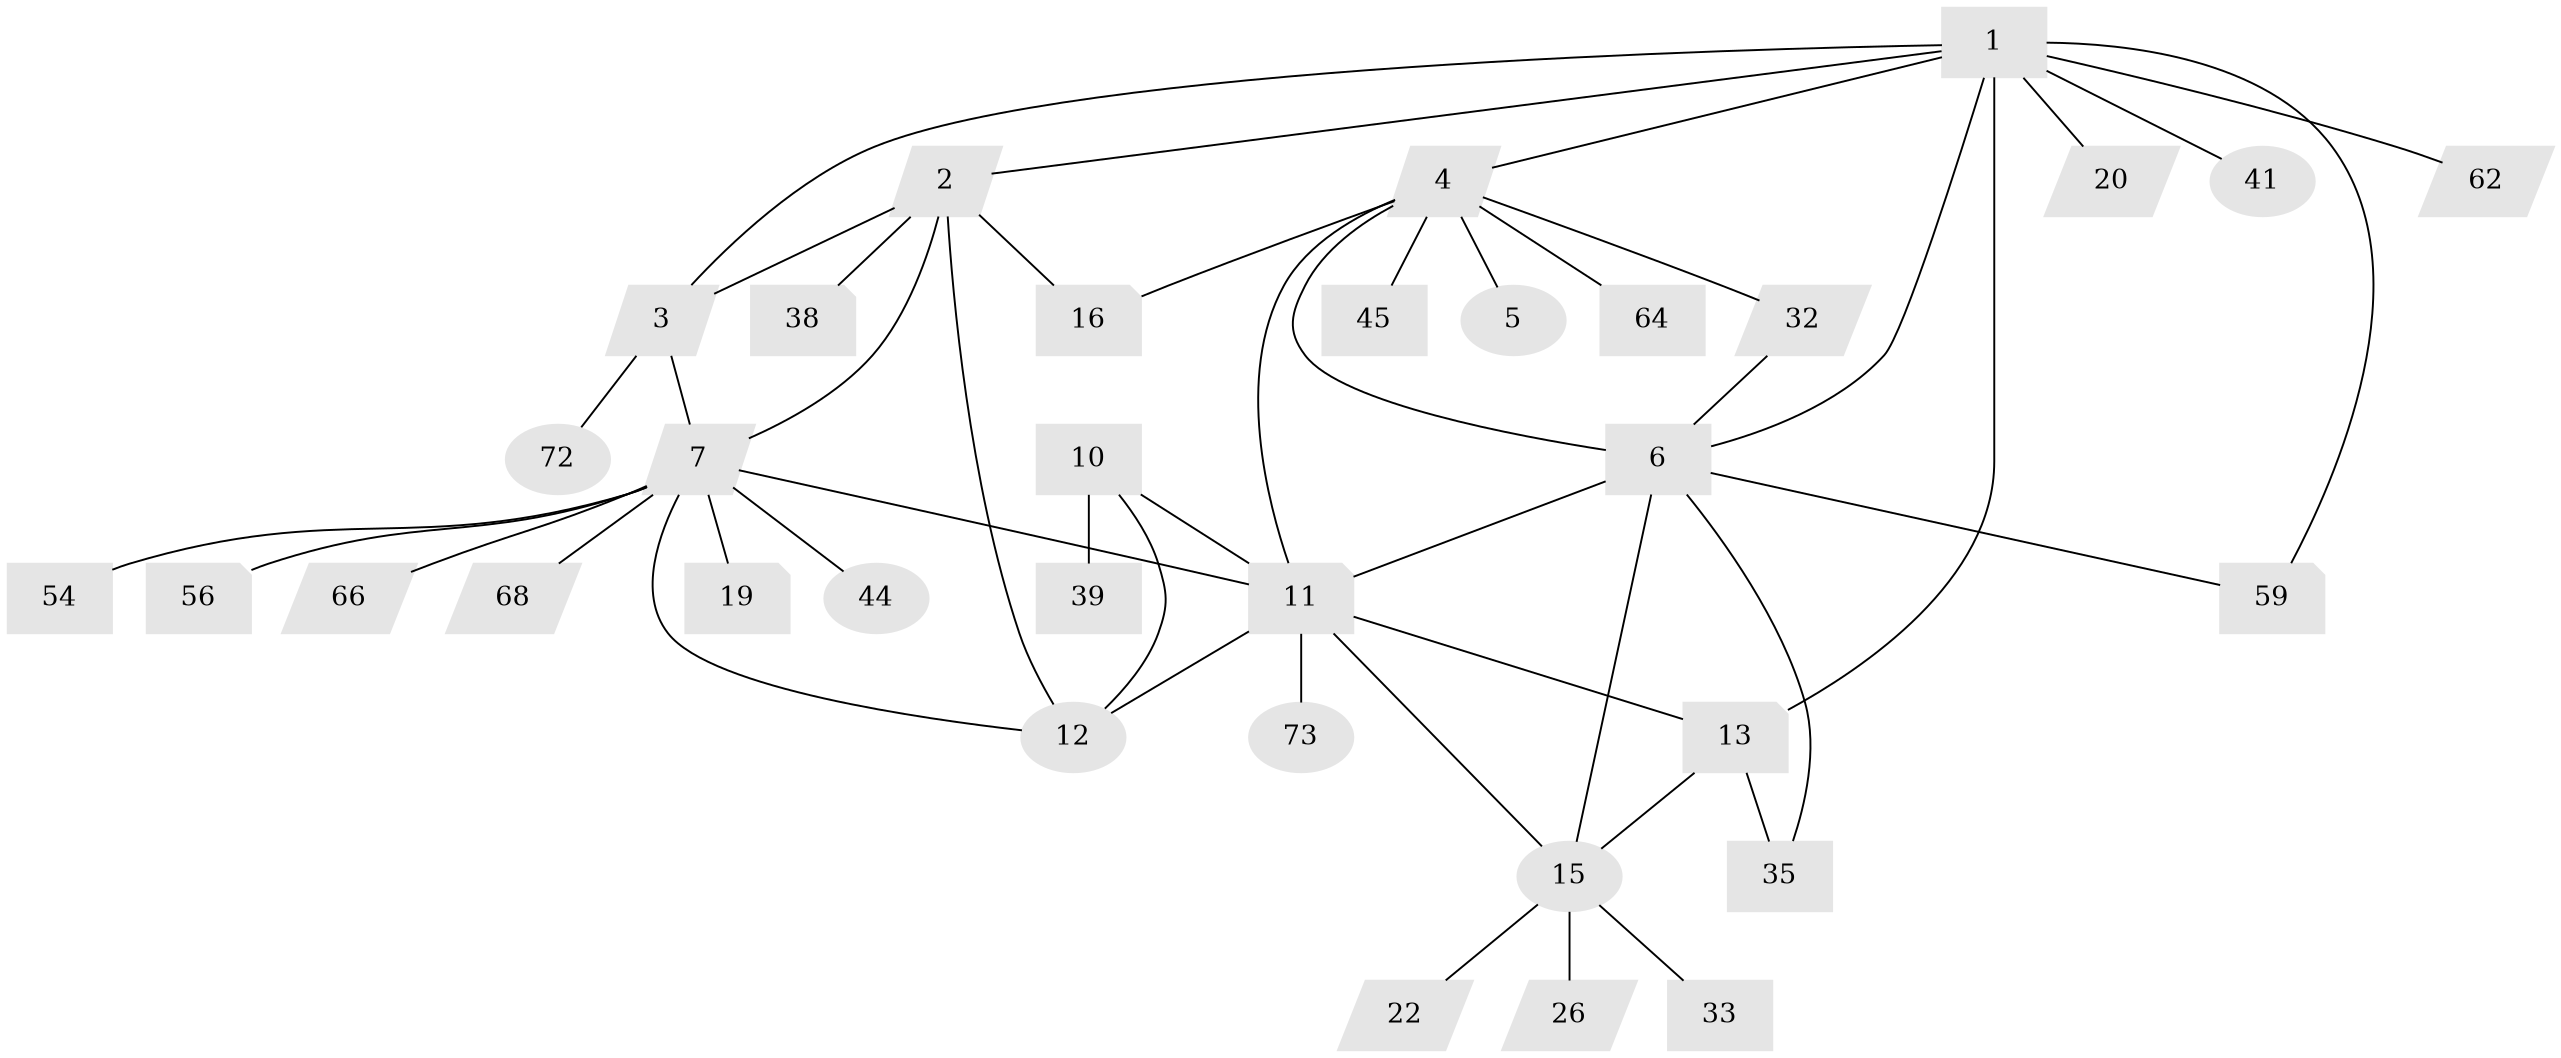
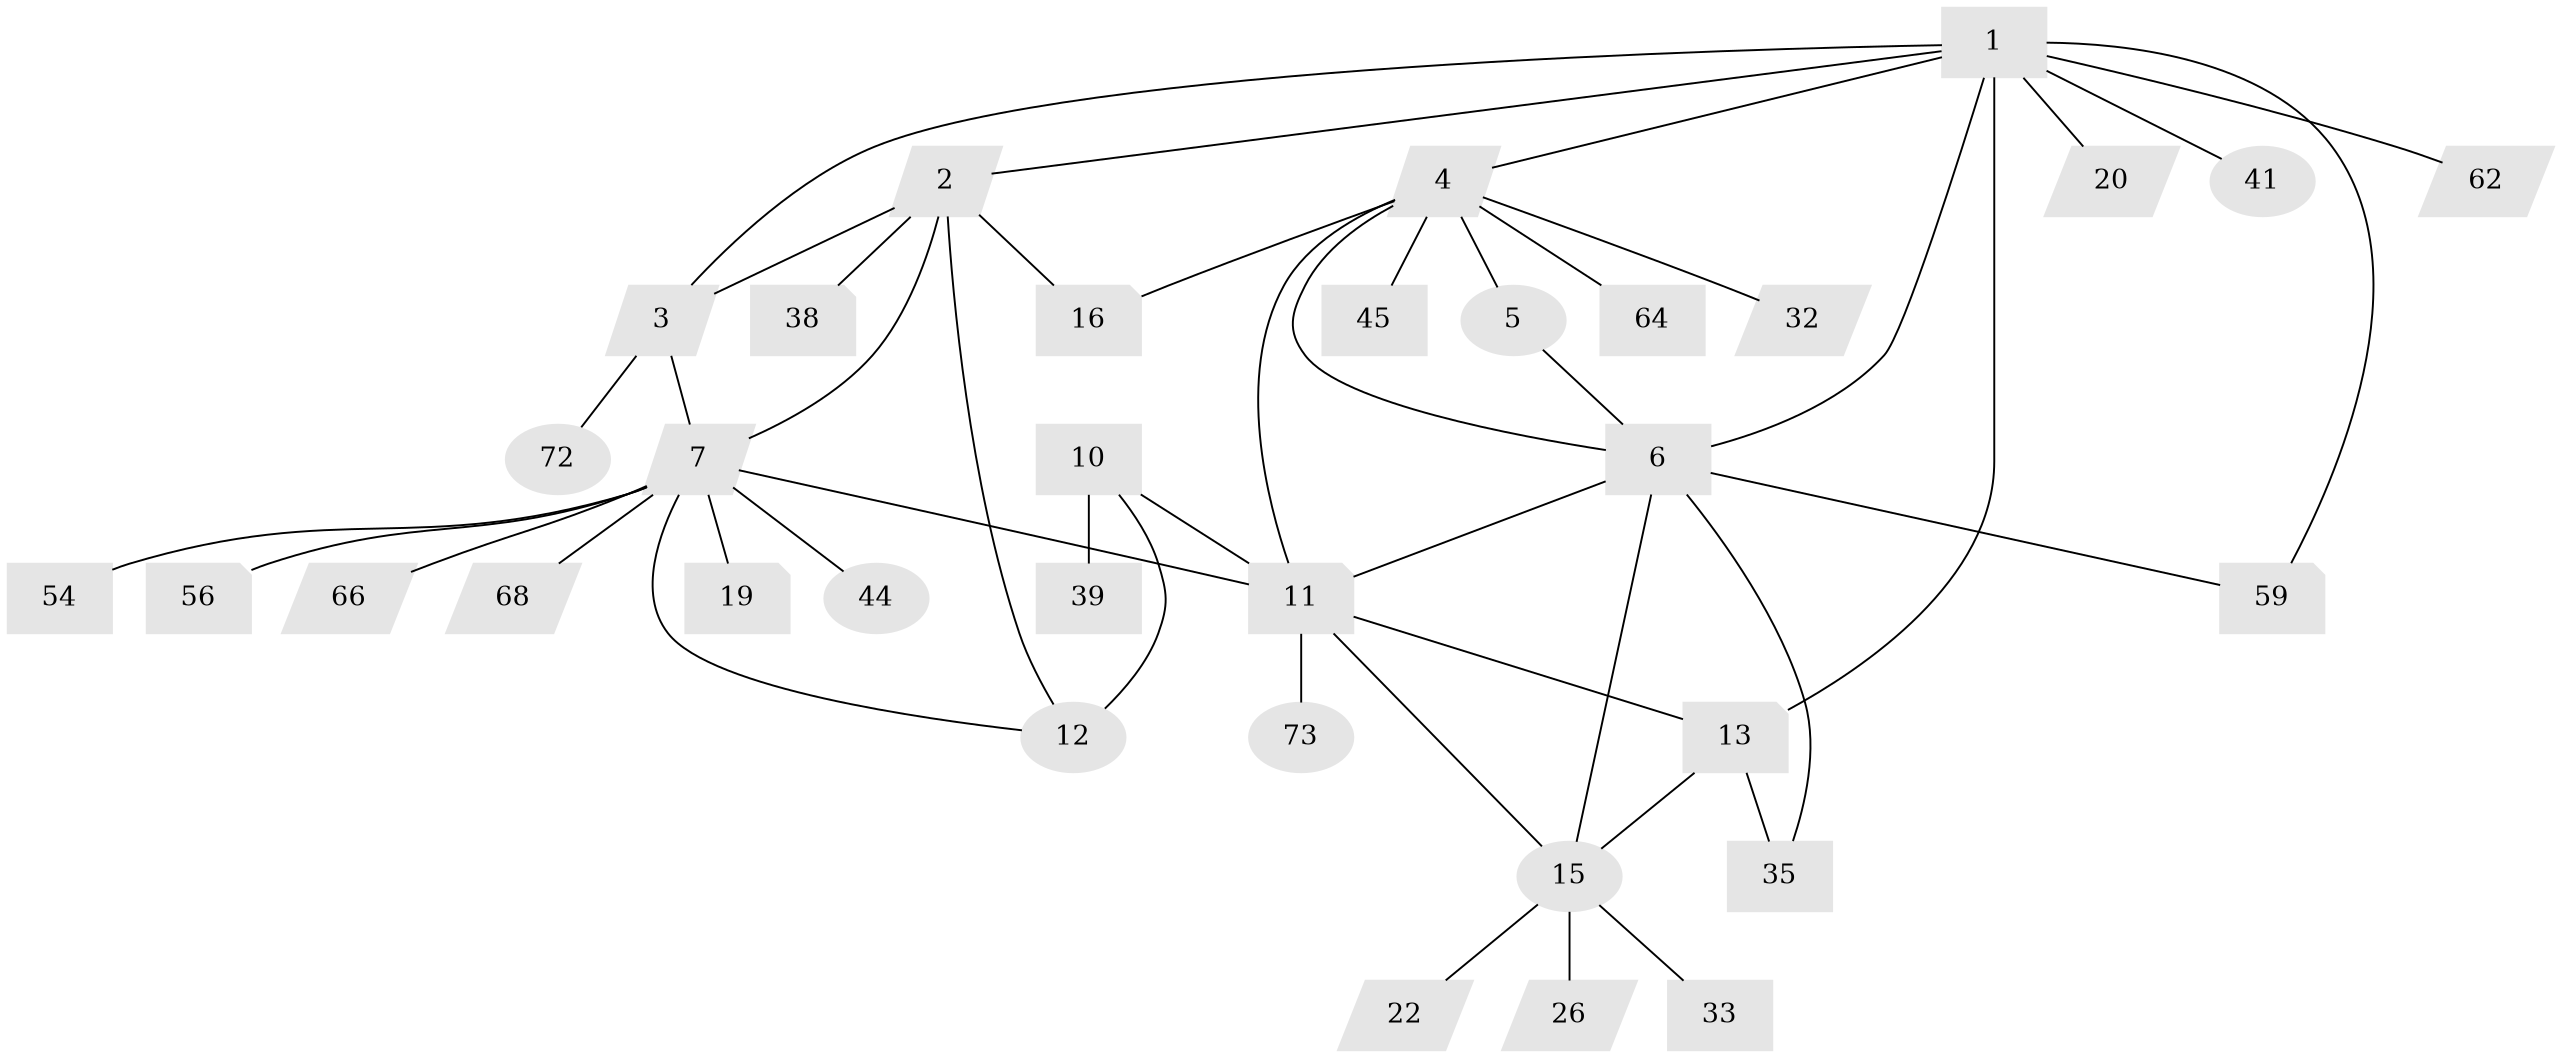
(1731, 390) -> (1583, 387)
(1180, 672) -> none
